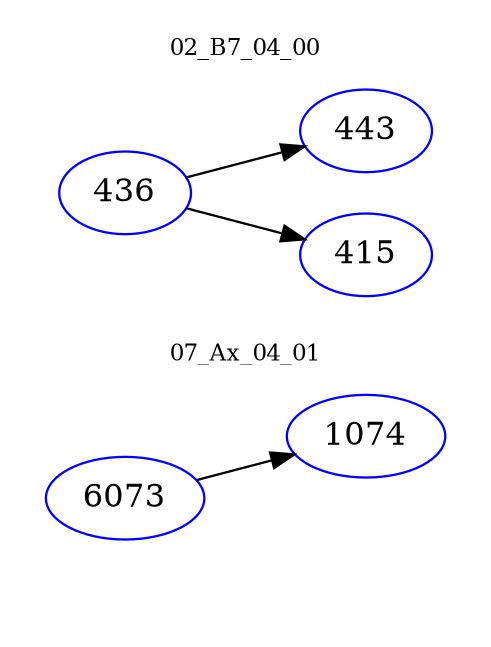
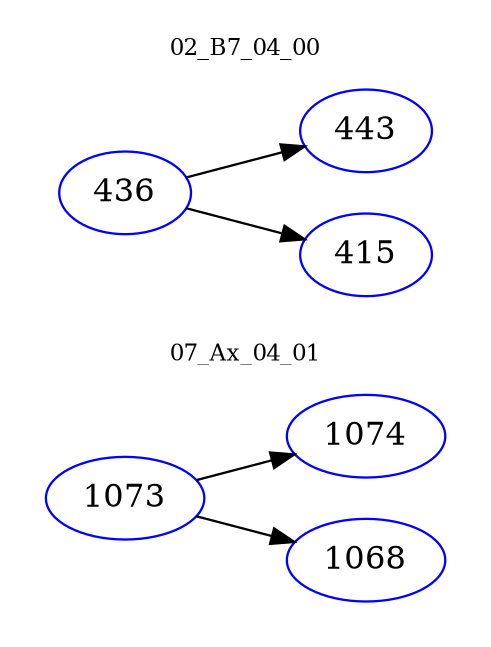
(125, 498) -> (125, 498)
none -> (366, 560)
